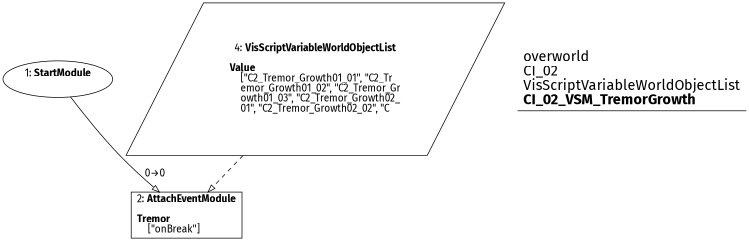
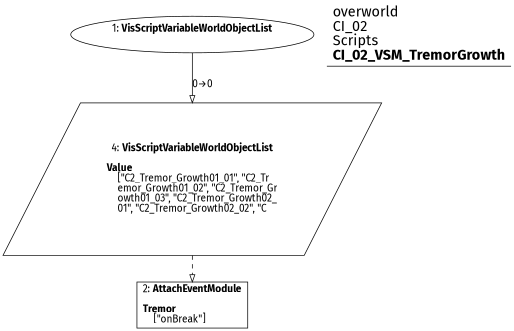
(62, 73) -> (197, 29)
(632, 86) -> (356, 41)
(110, 144) -> (192, 74)
